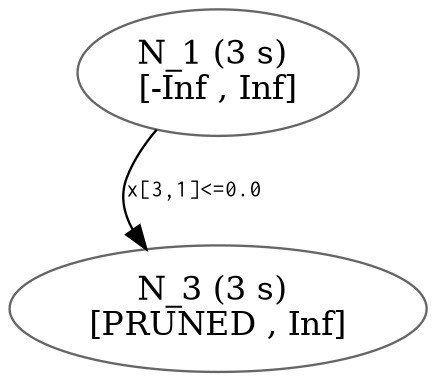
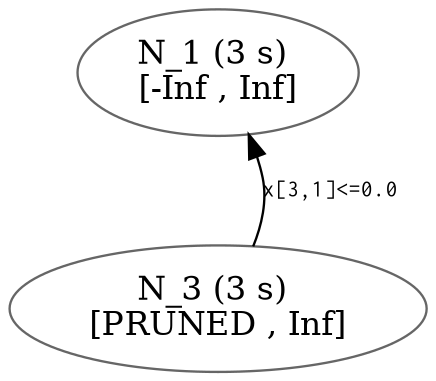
(127, 176) -> (264, 202)
